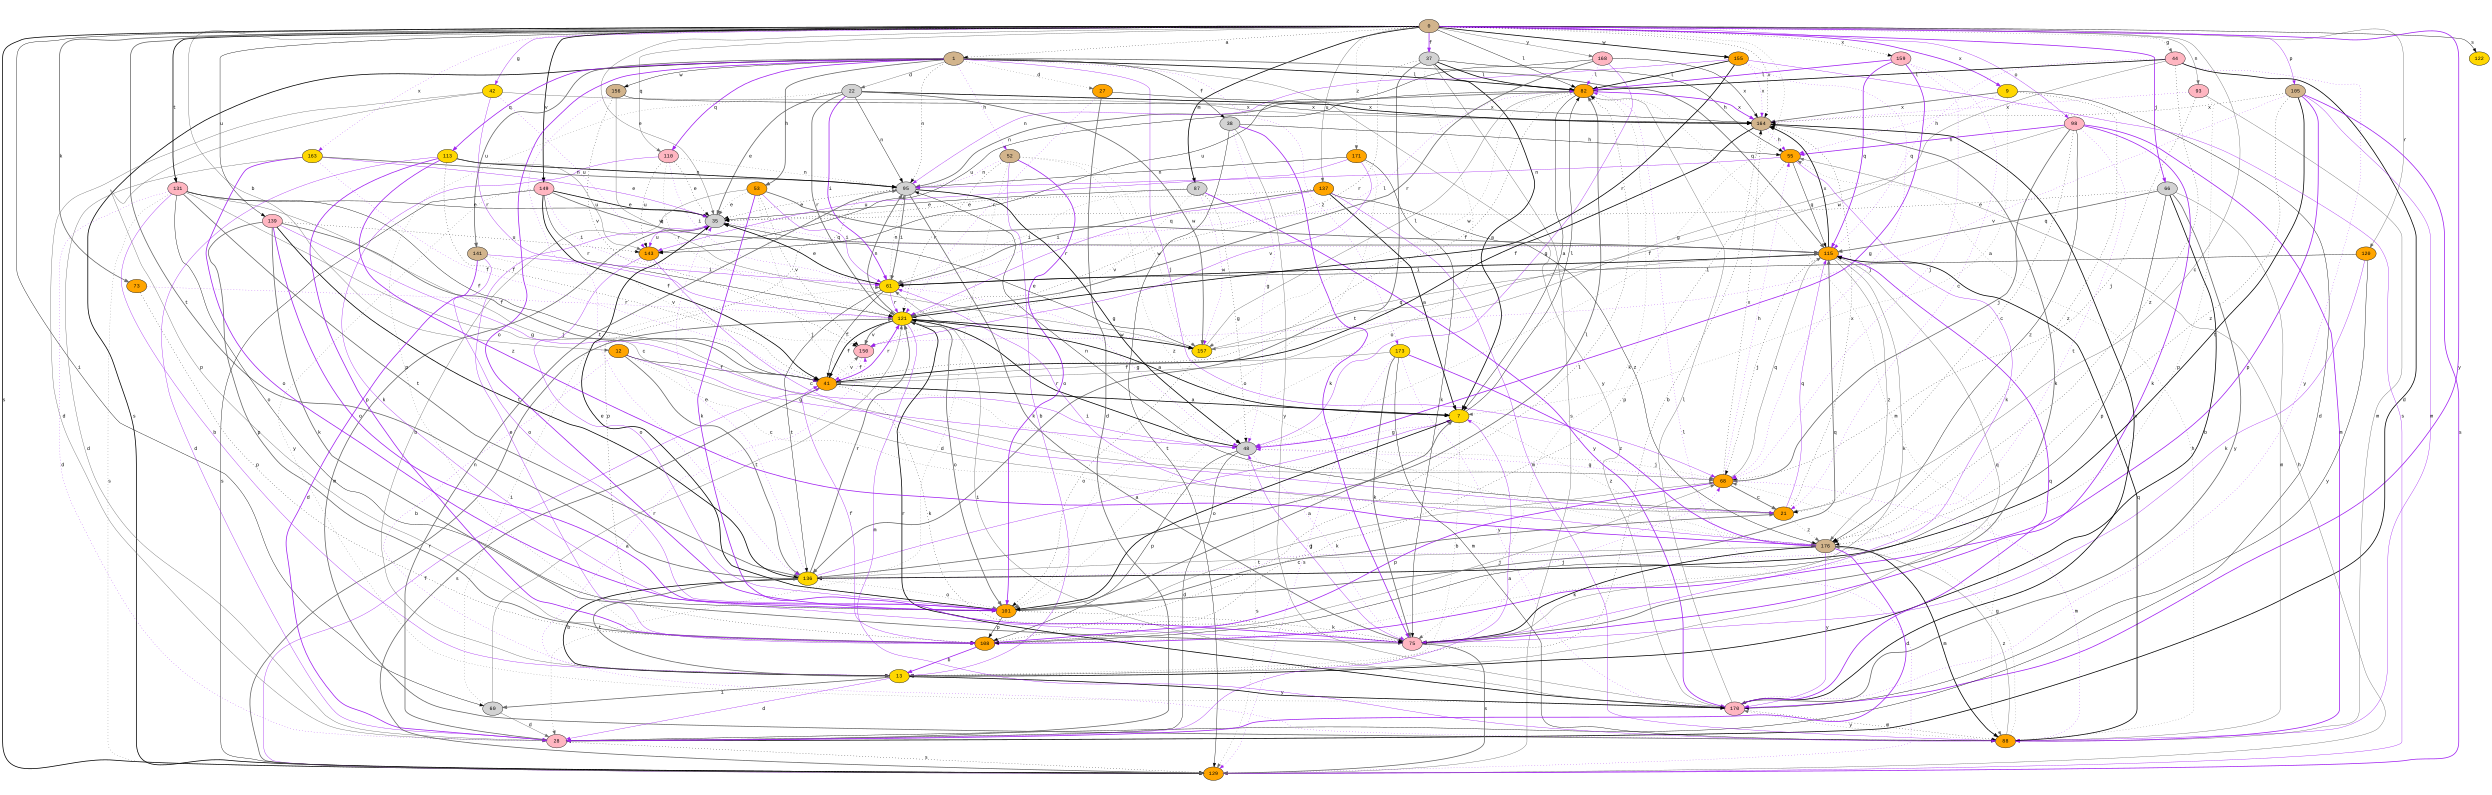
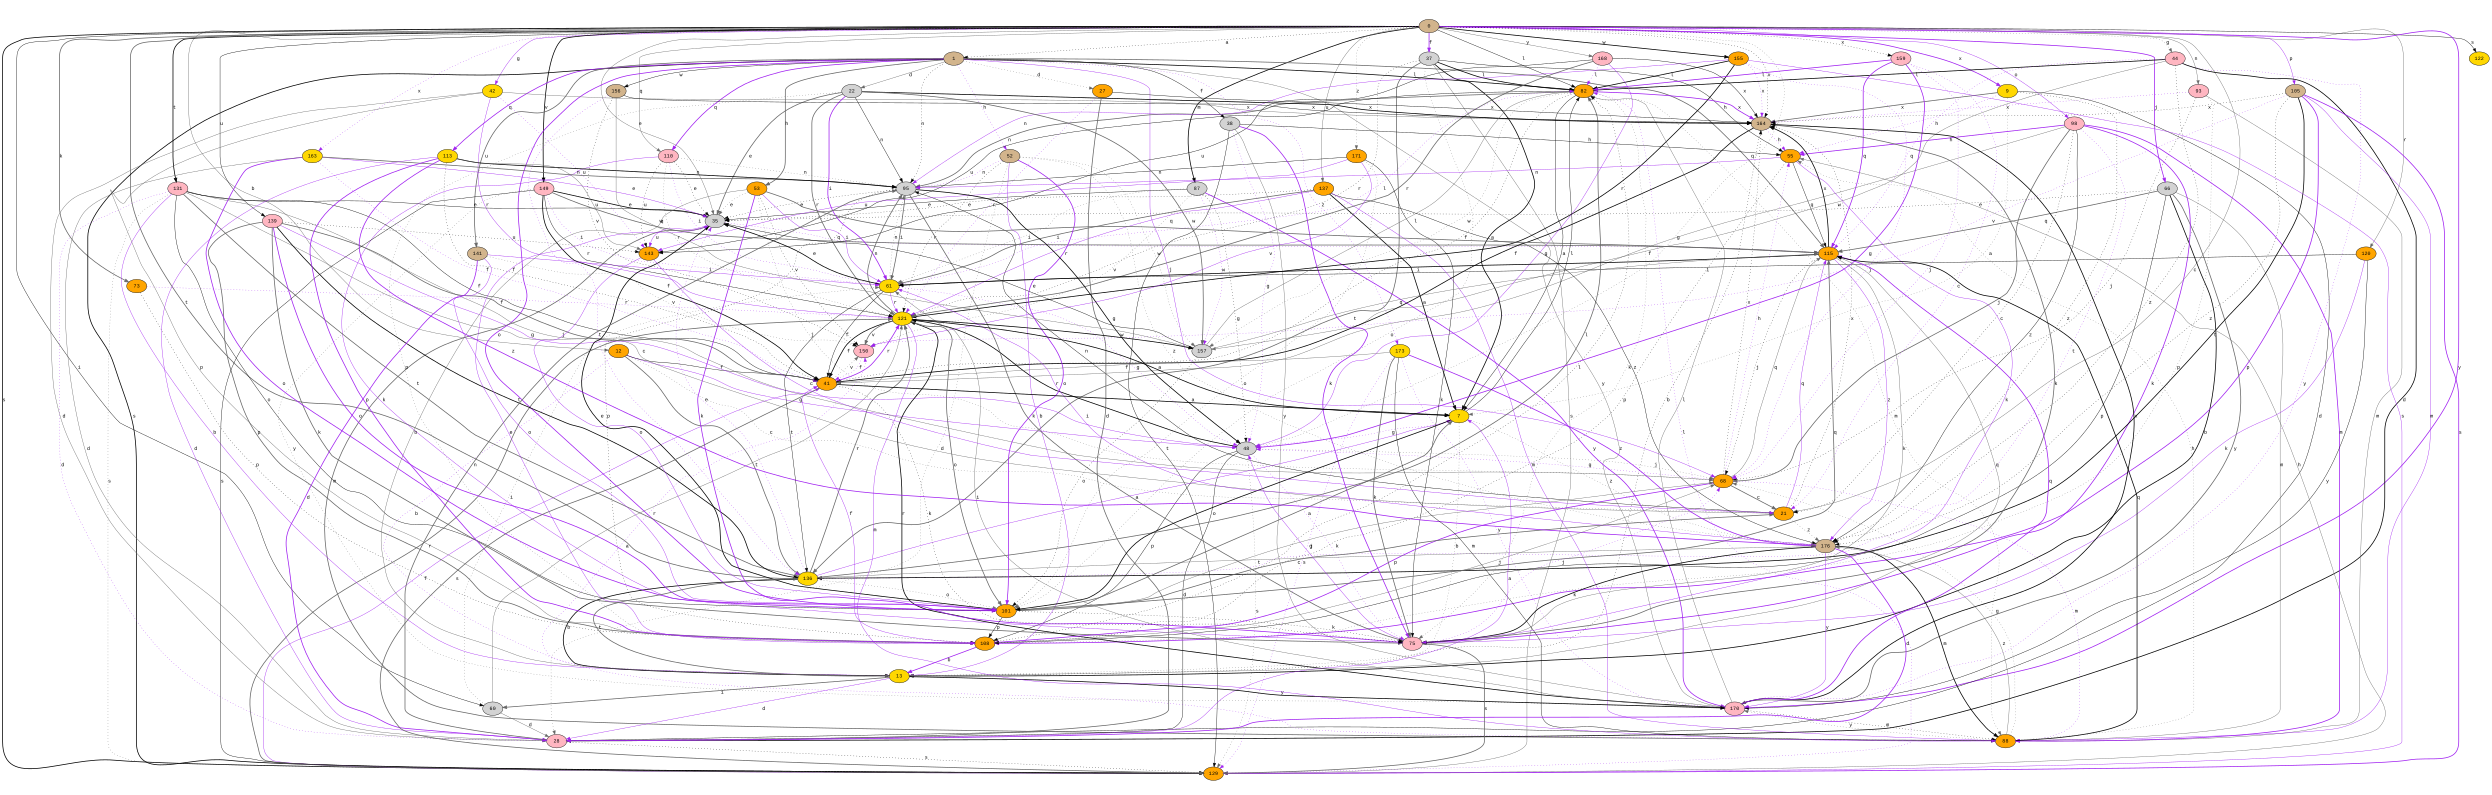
(1202, 351) -> (1202, 351)
(1887, 392) -> (1887, 392)
